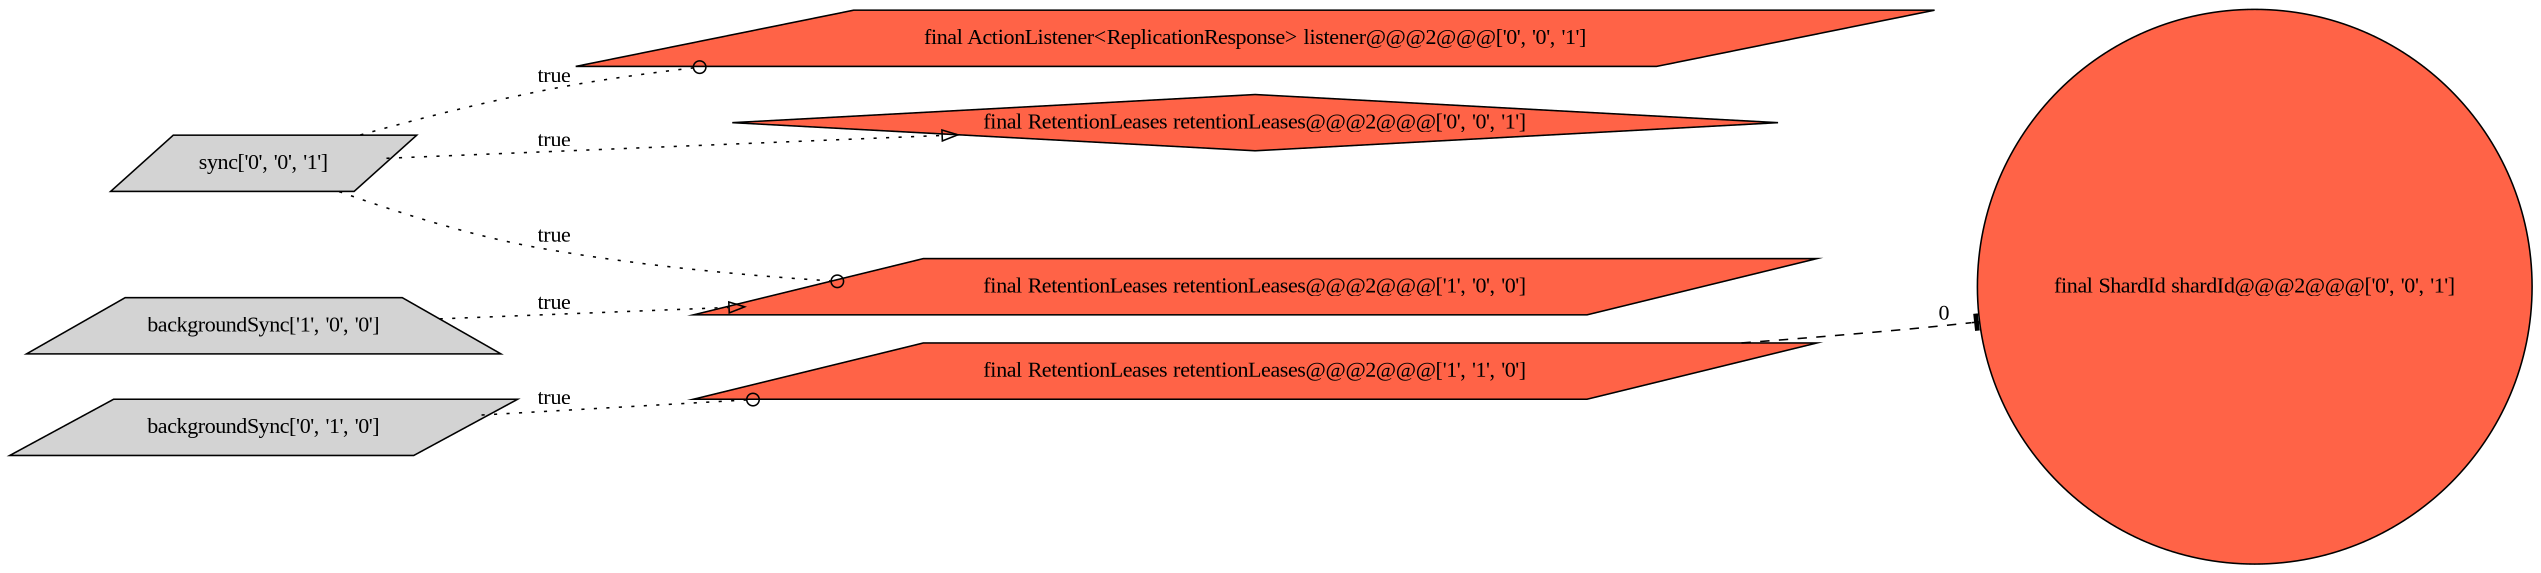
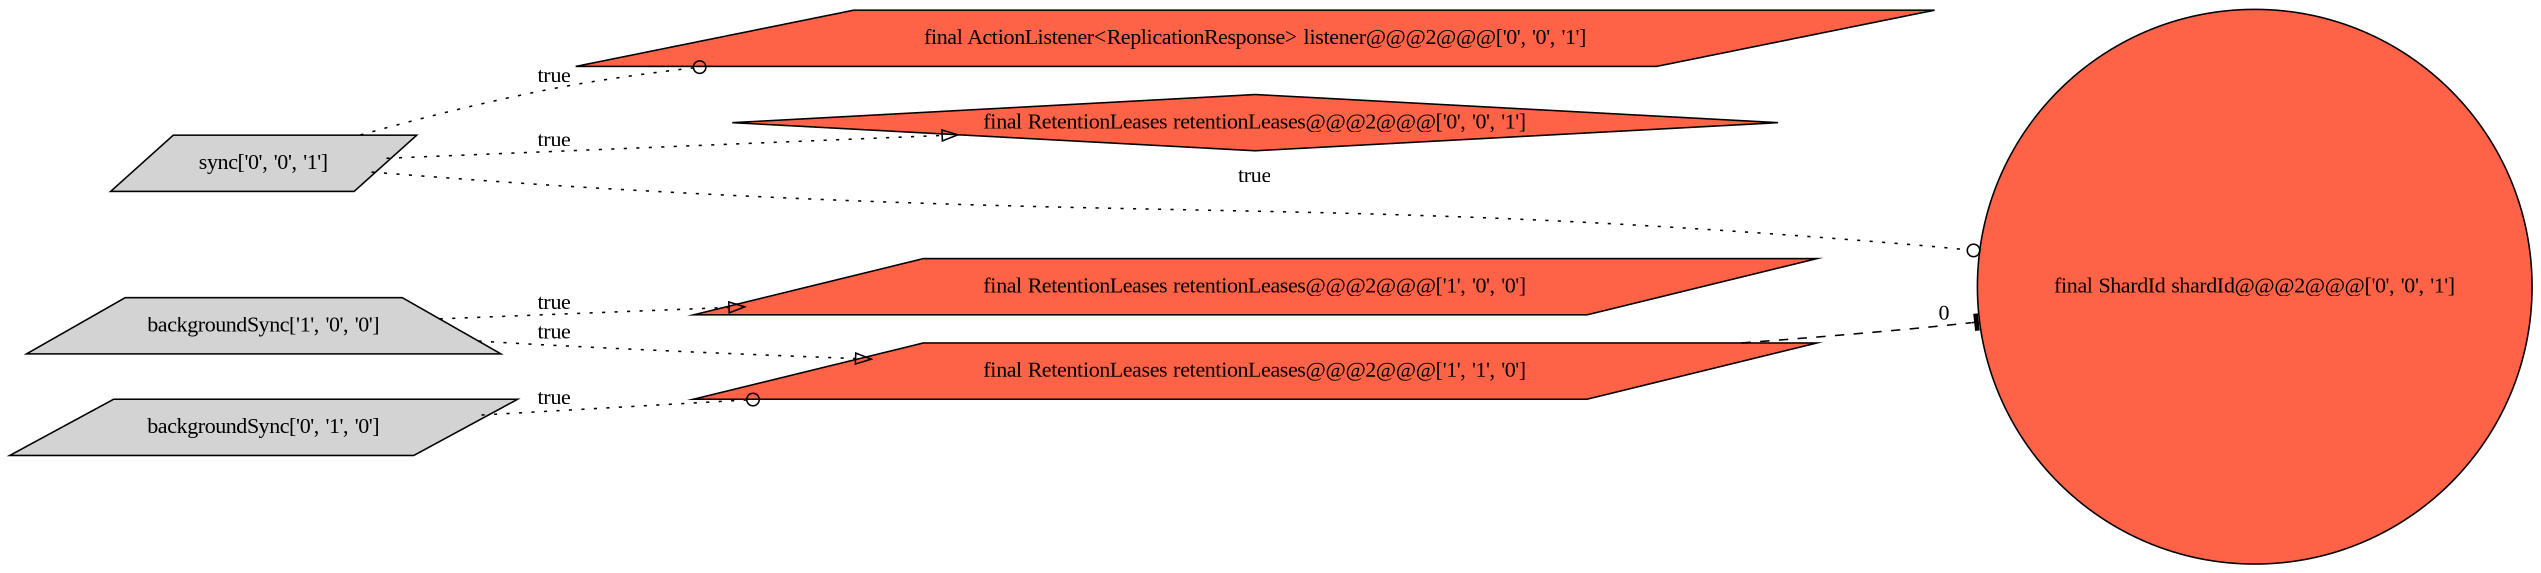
(581, 255) -> (1169, 209)
none -> (667, 351)
